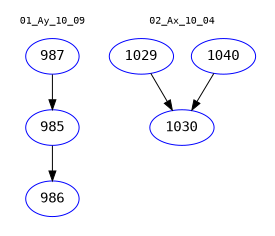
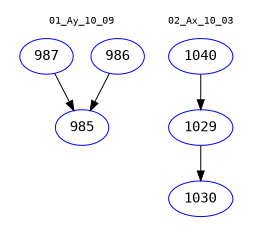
(182, 21) -> (201, 21)
(205, 87) -> (201, 87)
(52, 158) -> (102, 88)
